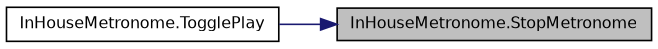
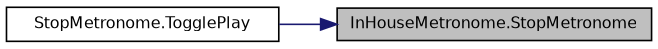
(143, 24) -> (143, 24)
